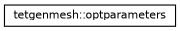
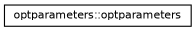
(90, 16) -> (98, 16)
